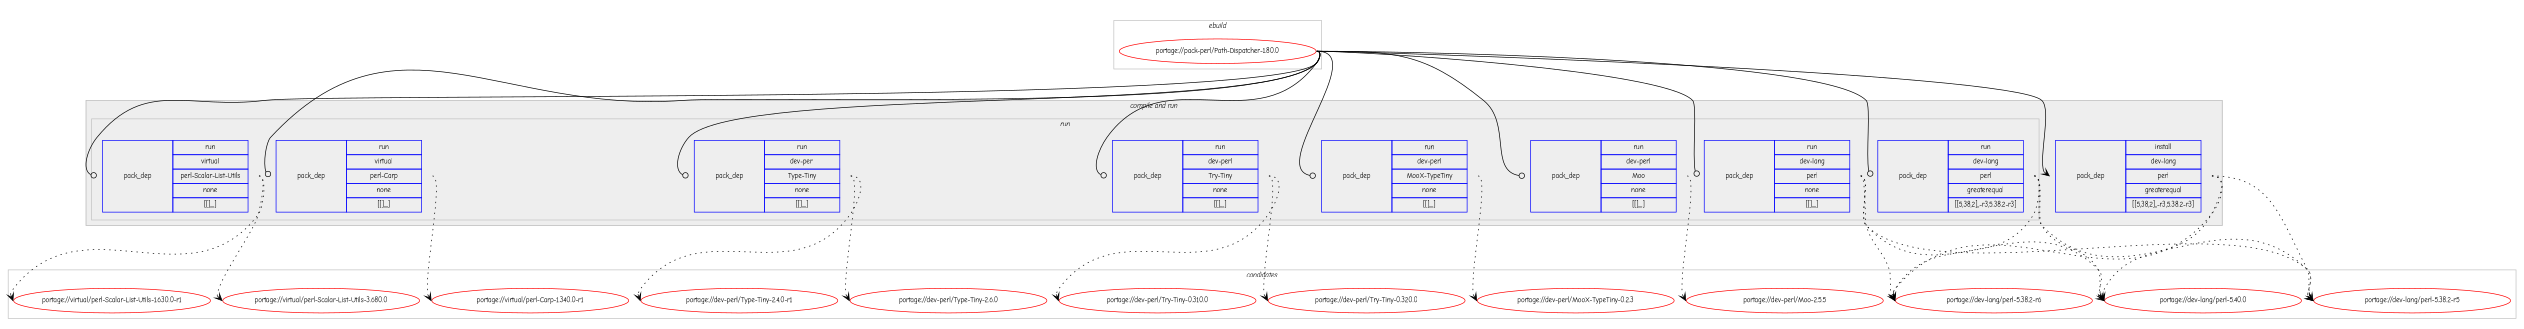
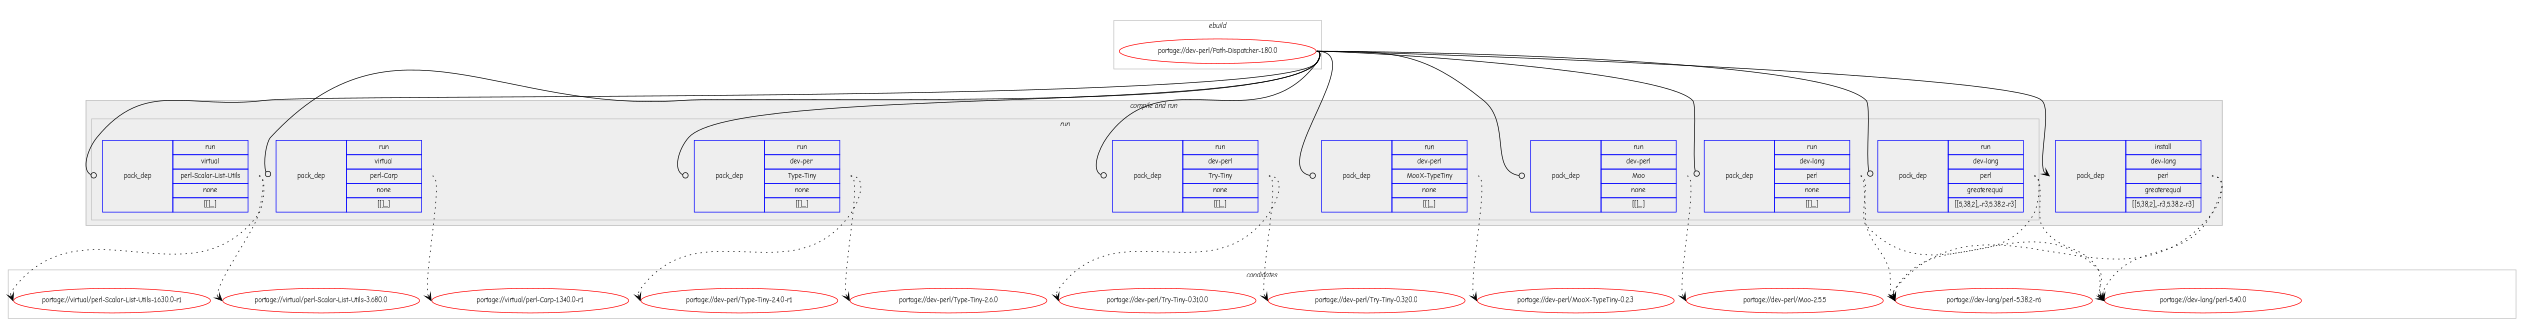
(1218, 51) -> (1218, 51)
(2412, 301) -> none
